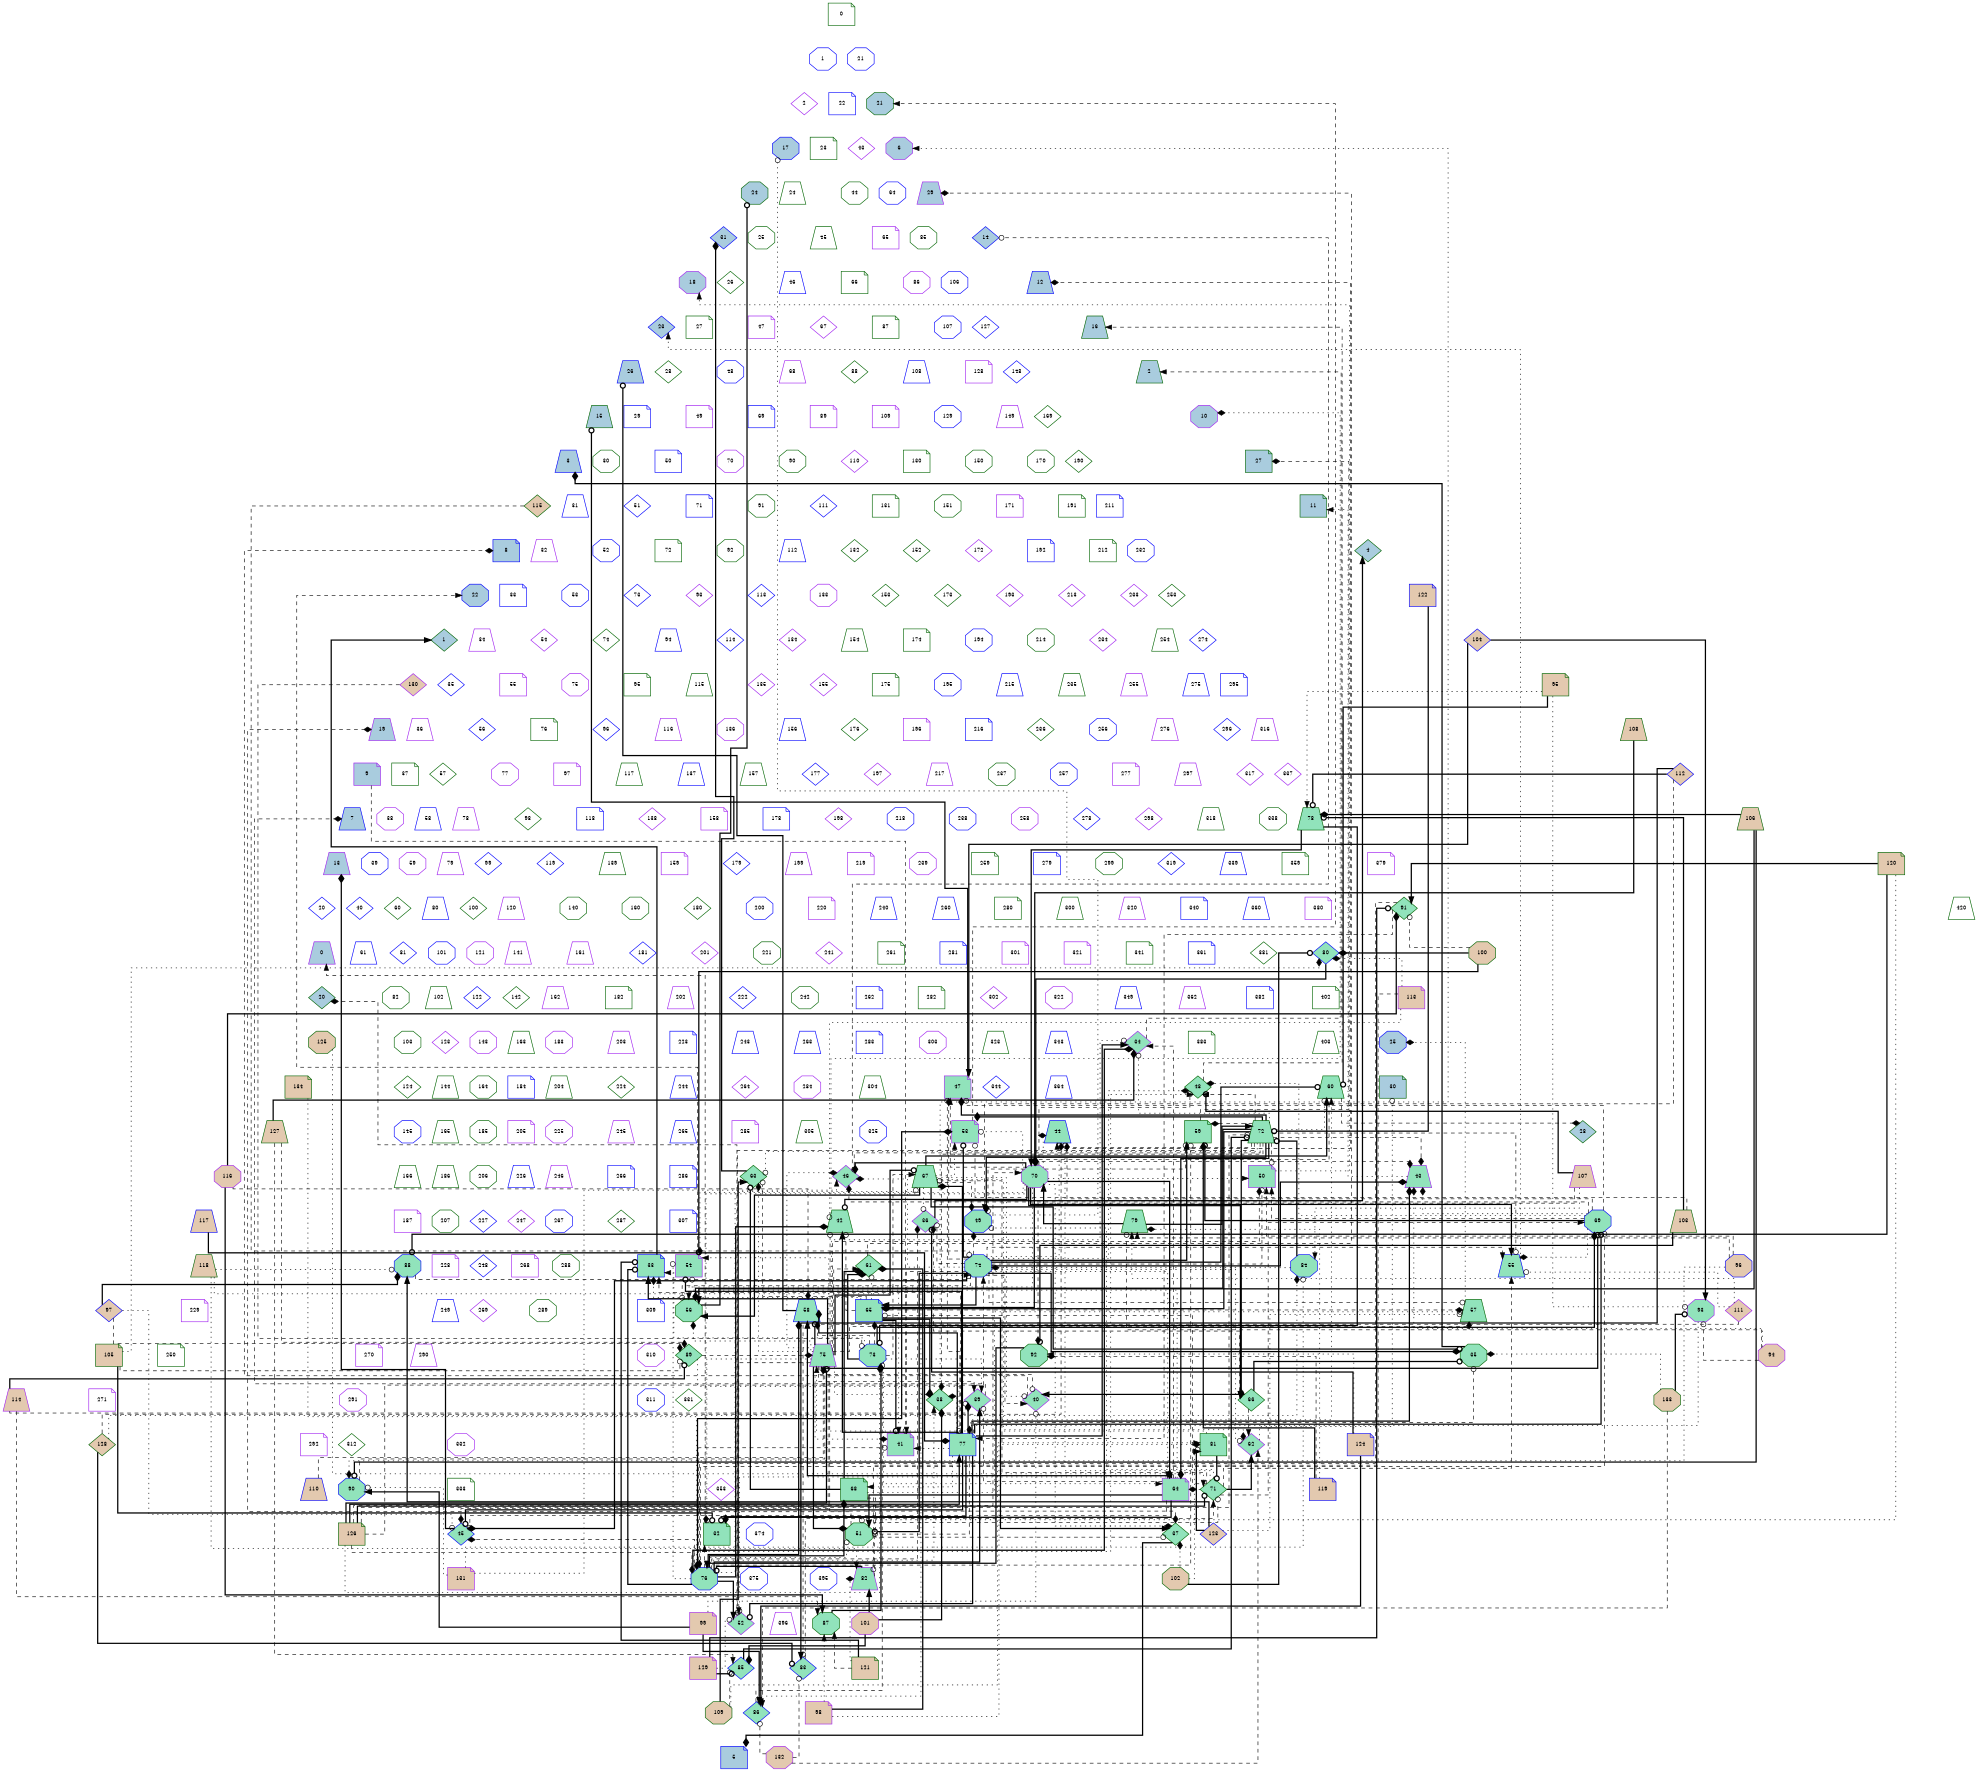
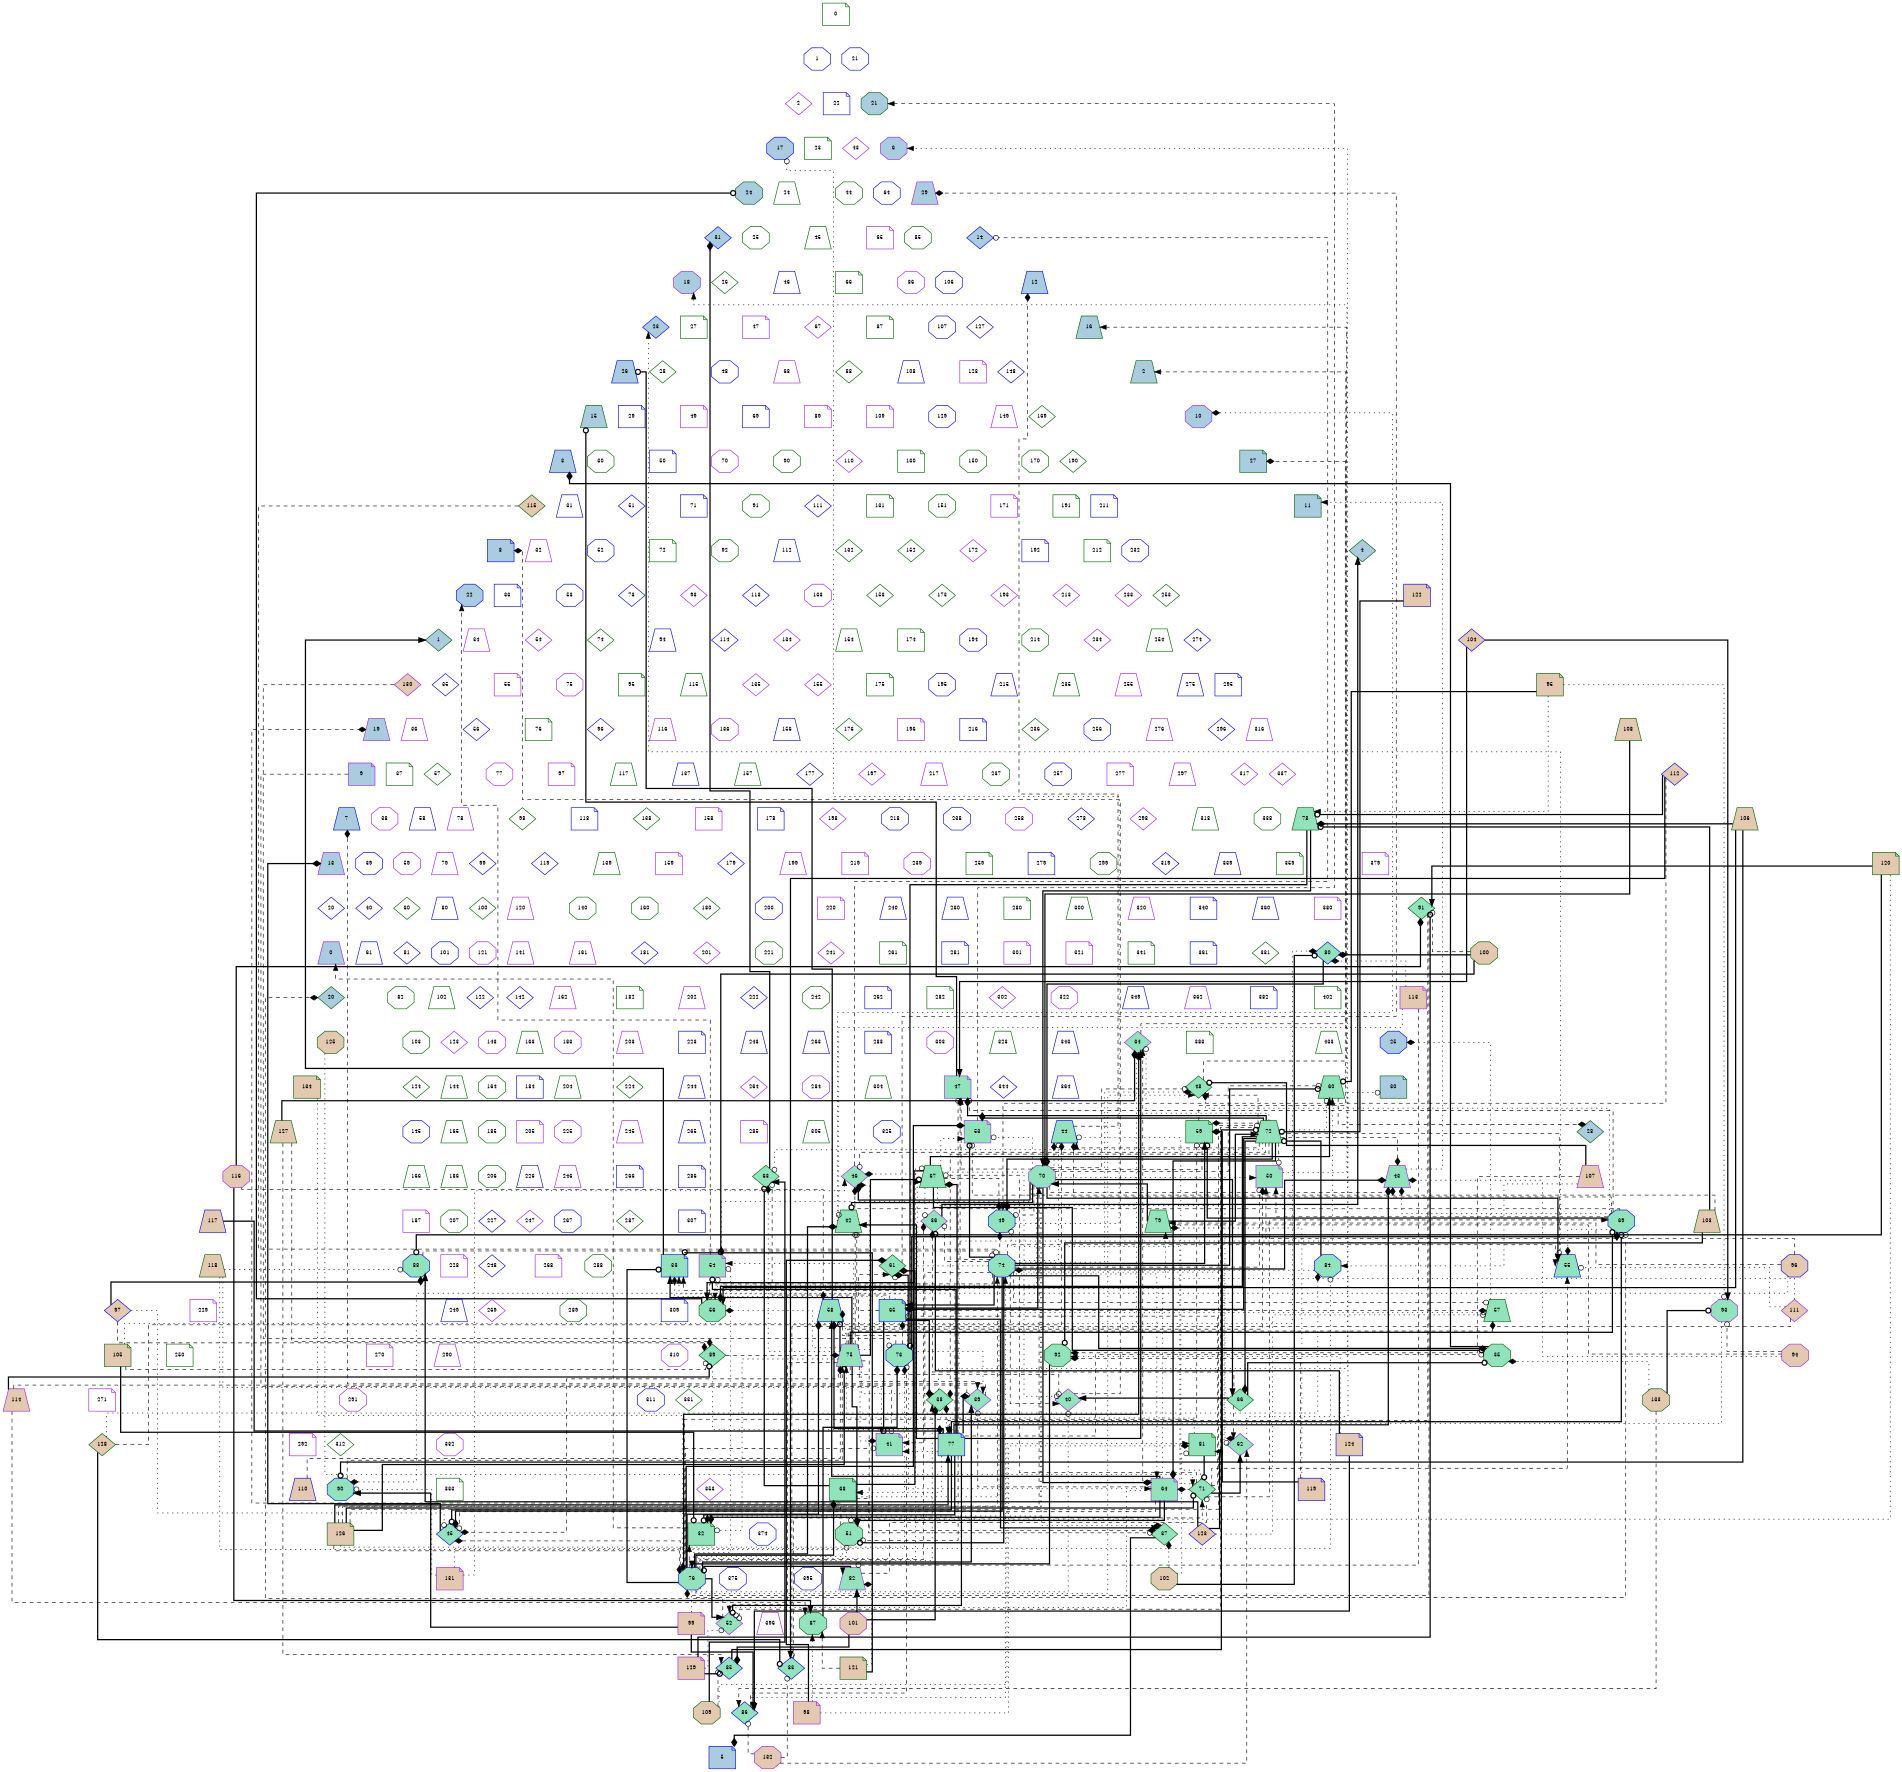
(652, 819) -> (647, 819)
(1962, 908) -> none
(516, 998) -> (520, 998)
(1326, 1042) -> (1329, 1042)
